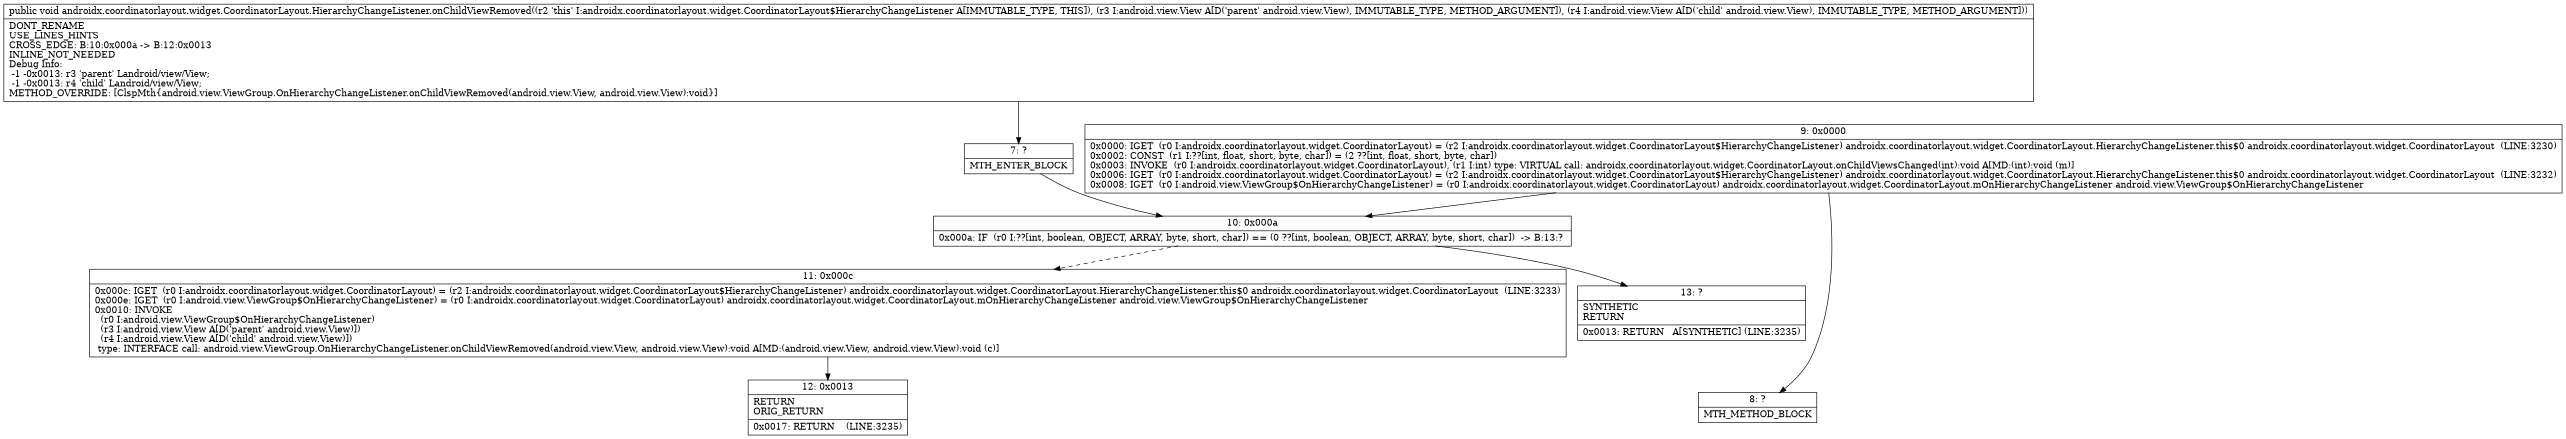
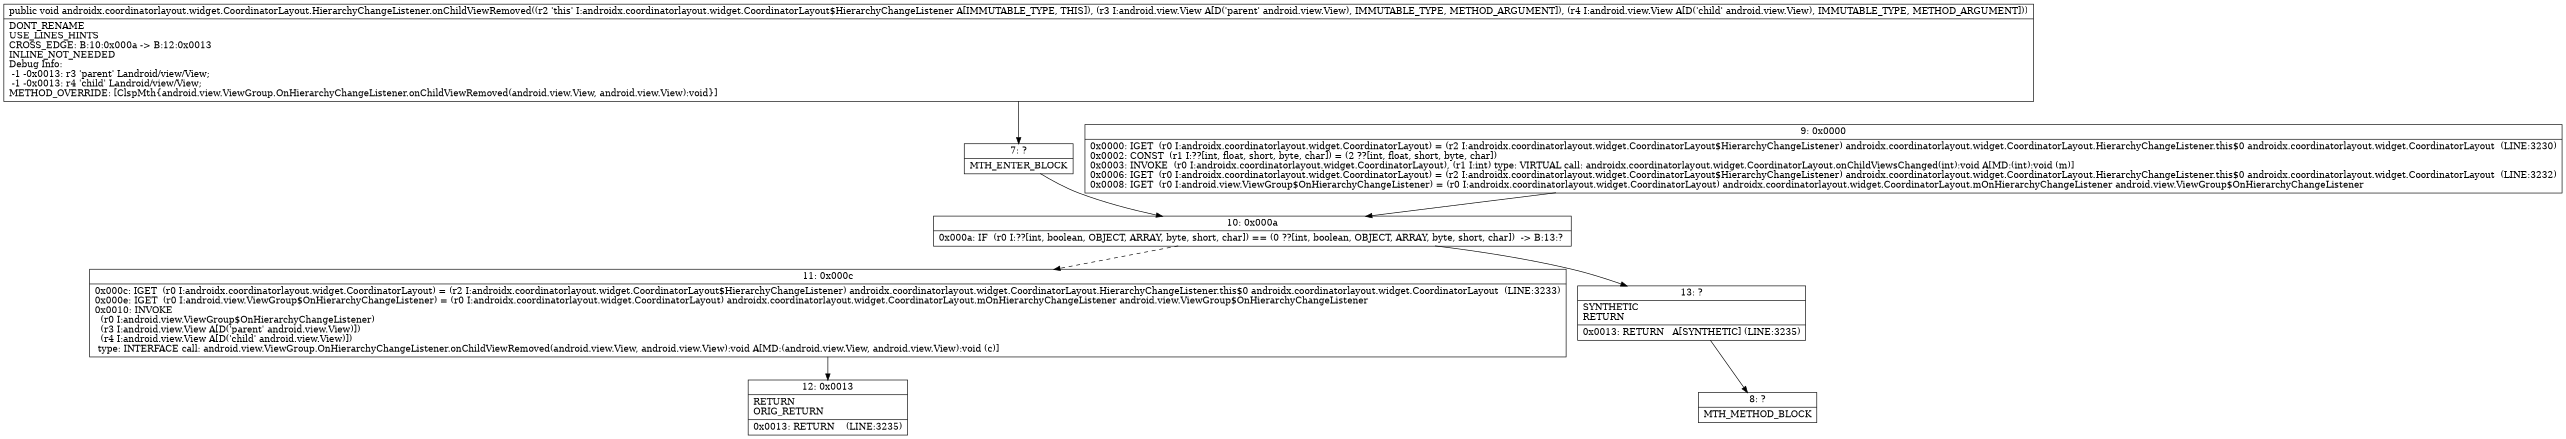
(1828, 297) -> (1727, 364)
(828, 427) -> (828, 427)
